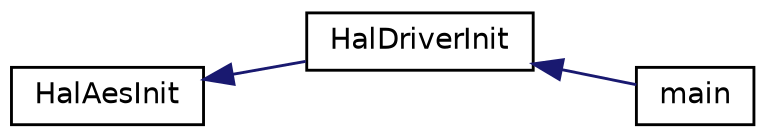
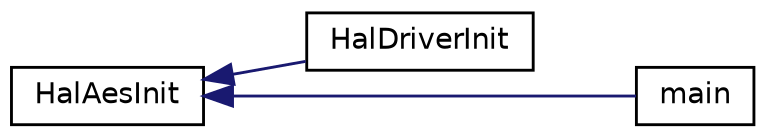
(599, 77) -> (435, 96)
